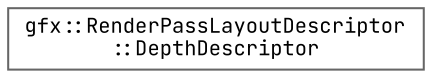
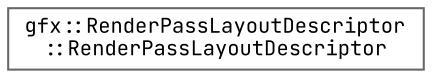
(216, 39) -> (216, 39)
